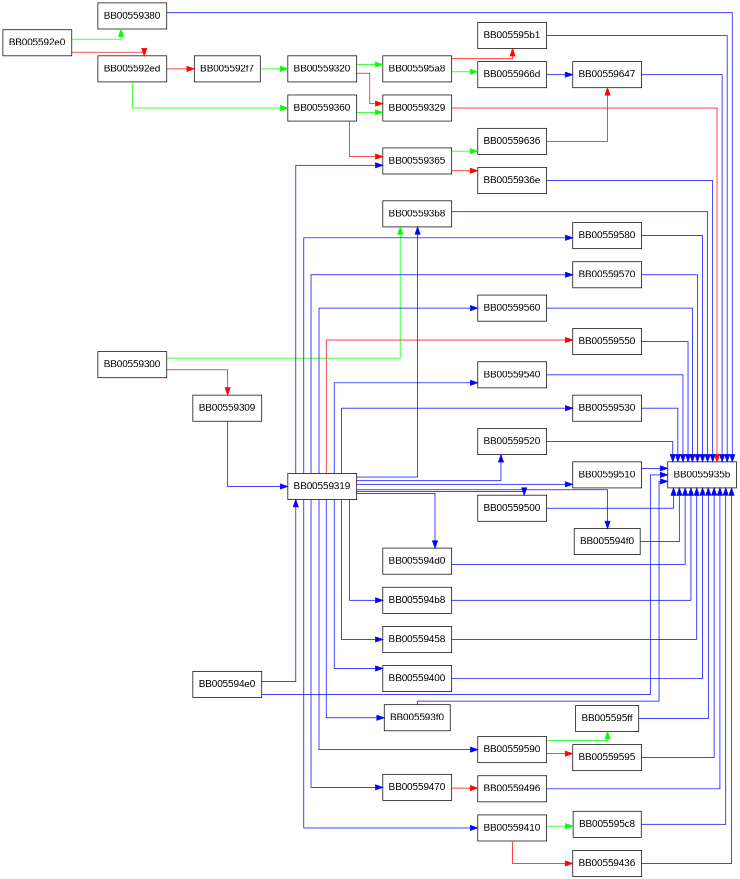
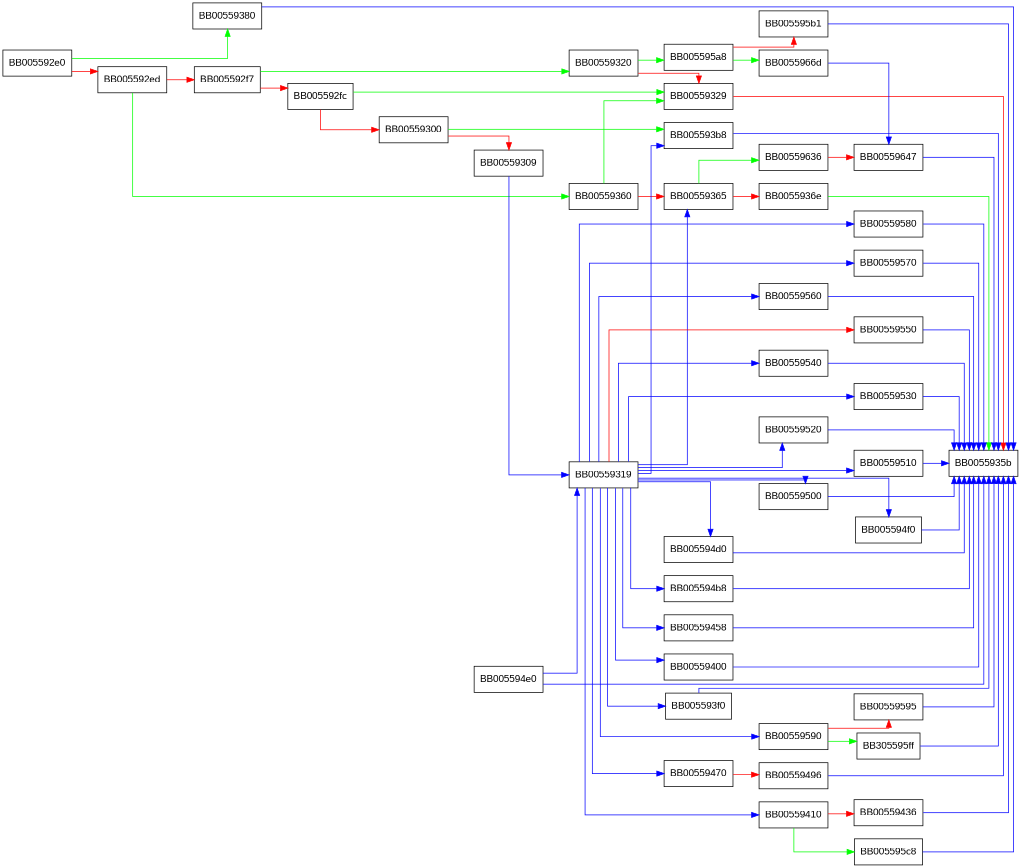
none -> (320, 96)
(713, 234) -> (989, 239)
(607, 718) -> (888, 746)
